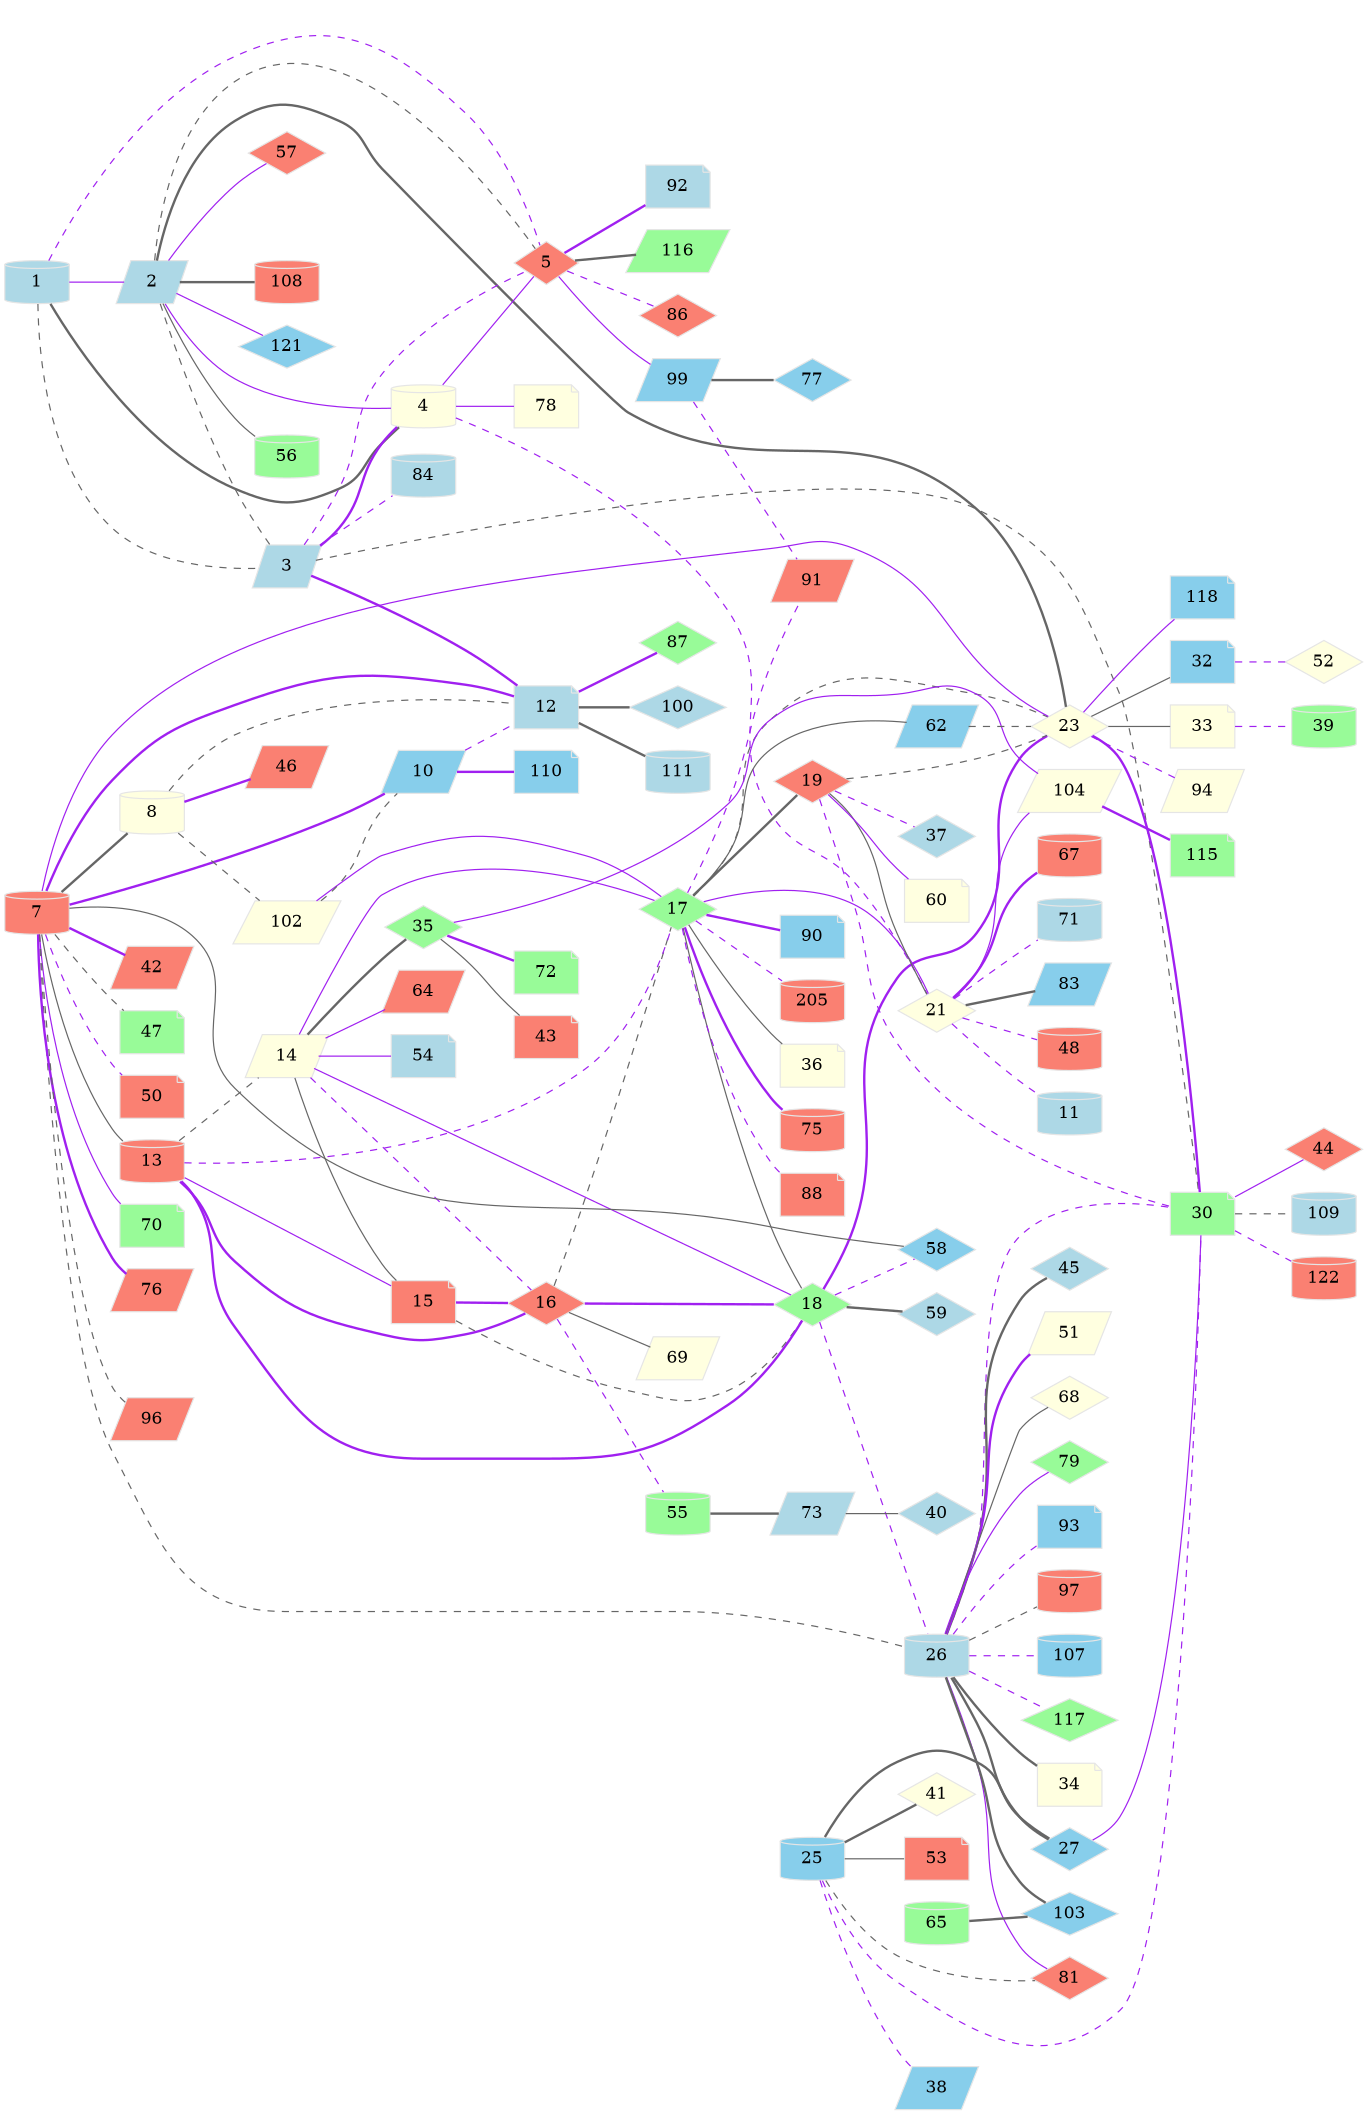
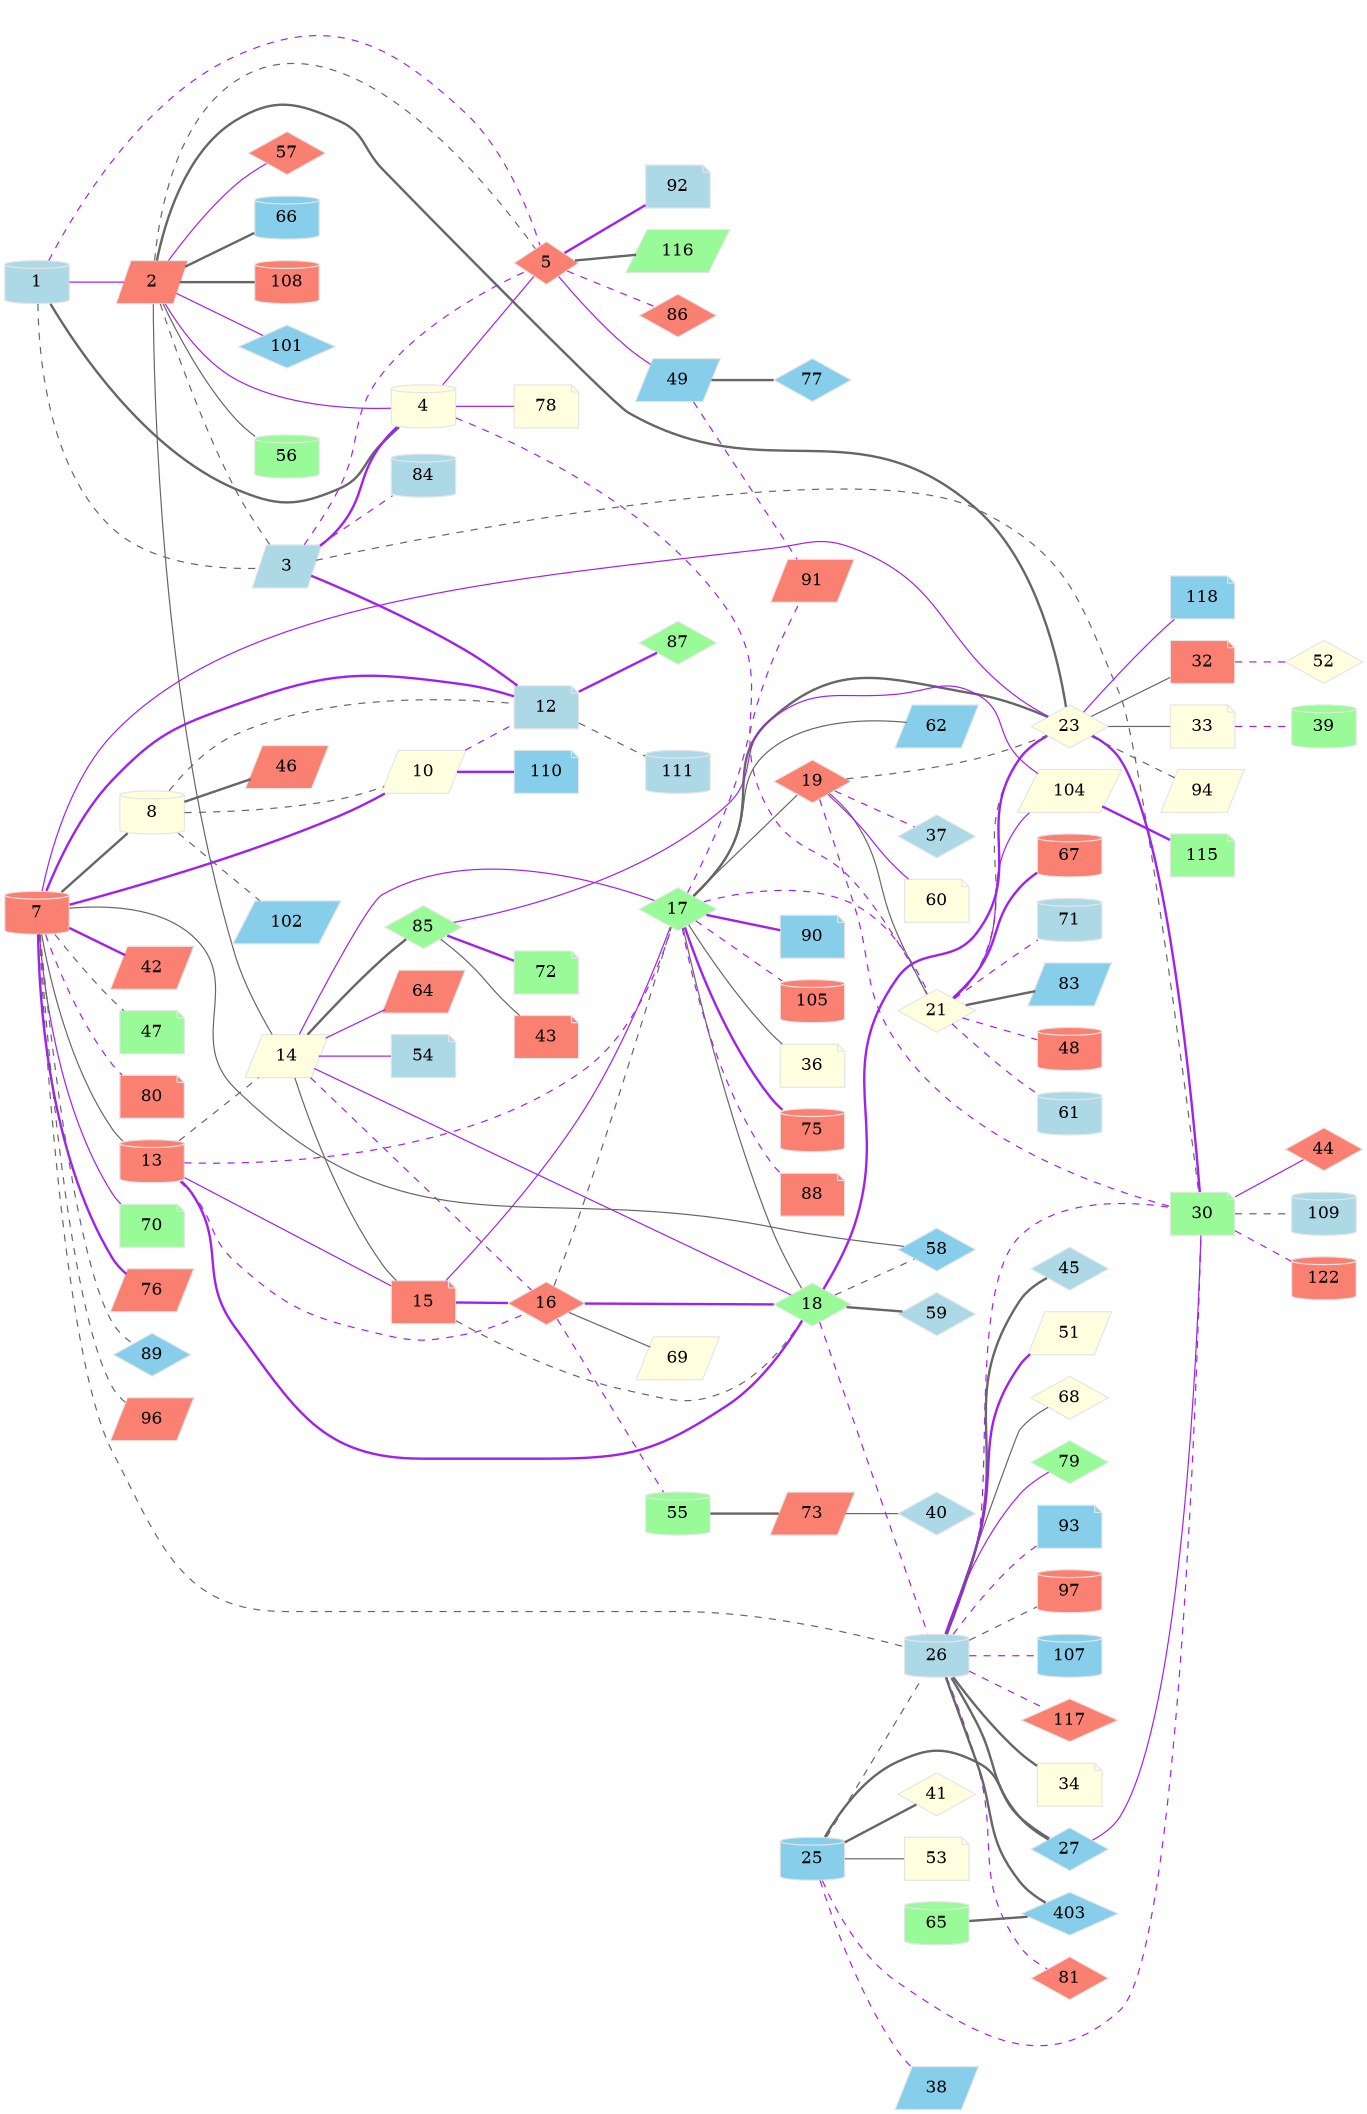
none -> (287, 218)
(152, 282) -> (152, 282)
(287, 347) -> (287, 347)
(678, 380) -> (678, 380)
none -> (176, 658)
(1203, 662) -> (1203, 662)
(820, 687) -> (820, 687)
(678, 707) -> none
(994, 726) -> (995, 864)
(612, 740) -> (612, 740)
(1125, 753) -> (1125, 753)
(423, 772) -> (423, 772)
(218, 790) -> (218, 790)
(487, 837) -> (579, 1117)
(745, 845) -> (745, 845)
(361, 848) -> (285, 807)
(838, 898) -> (838, 898)
(287, 922) -> (287, 922)
(423, 927) -> (423, 927)
(812, 1001) -> (812, 1001)
(152, 1097) -> (152, 1097)
(1070, 1113) -> (1070, 1113)
(875, 1277) -> (875, 1277)
(326, 1319) -> (326, 1319)
none -> (152, 1355)
(812, 1514) -> (812, 1514)
(1070, 1720) -> (1070, 1720)
(988, 1838) -> (988, 1838)
(937, 1859) -> (937, 1859)
(1070, 1914) -> (1070, 1914)
(914, 1963) -> (875, 1757)
